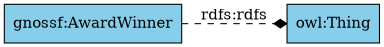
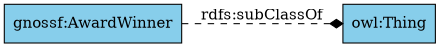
(234, 16) -> (262, 16)
